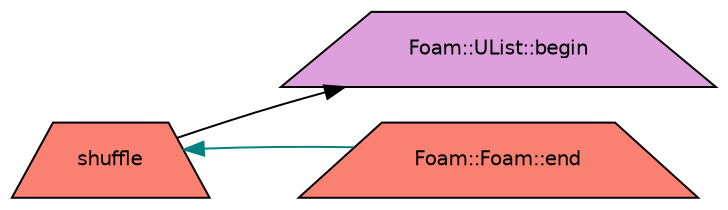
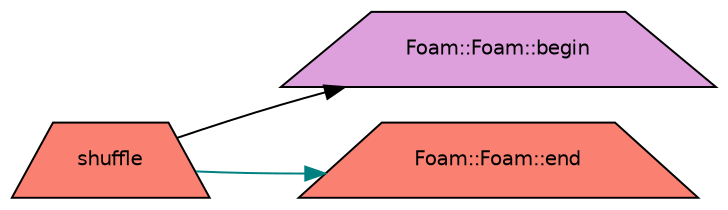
(498, 49) -> (498, 49)
(279, 147) -> (251, 173)
